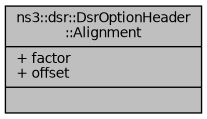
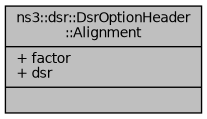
(43, 74) -> (34, 74)
